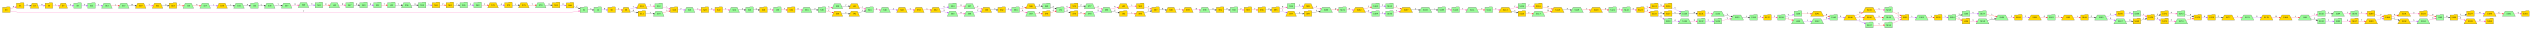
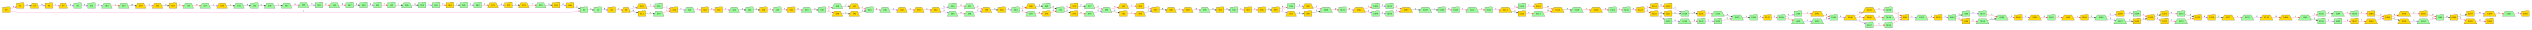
(436, 5) -> (436, 5)
